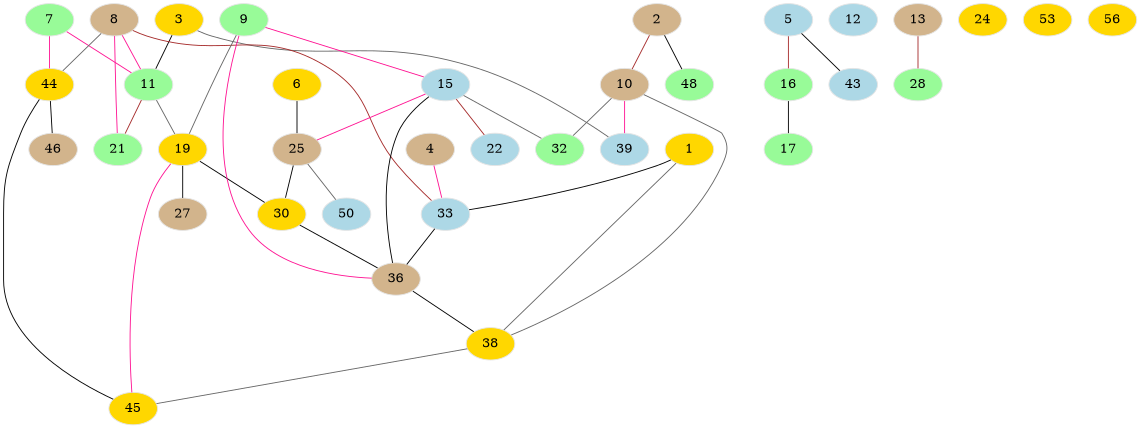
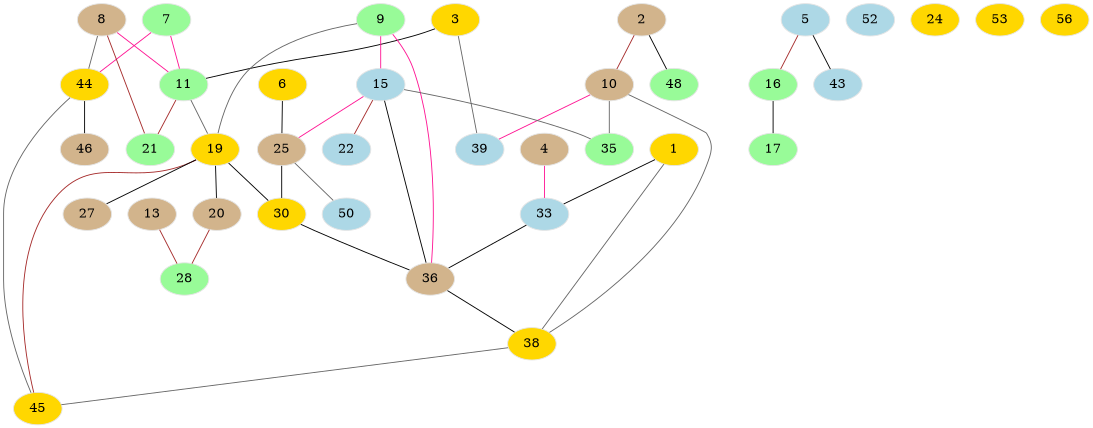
(853, 20) -> (870, 20)
(314, 60) -> none
(116, 85) -> (126, 84)
(560, 149) -> (609, 149)
none -> (217, 214)
(4, 271) -> (4, 236)
(134, 274) -> (41, 219)
